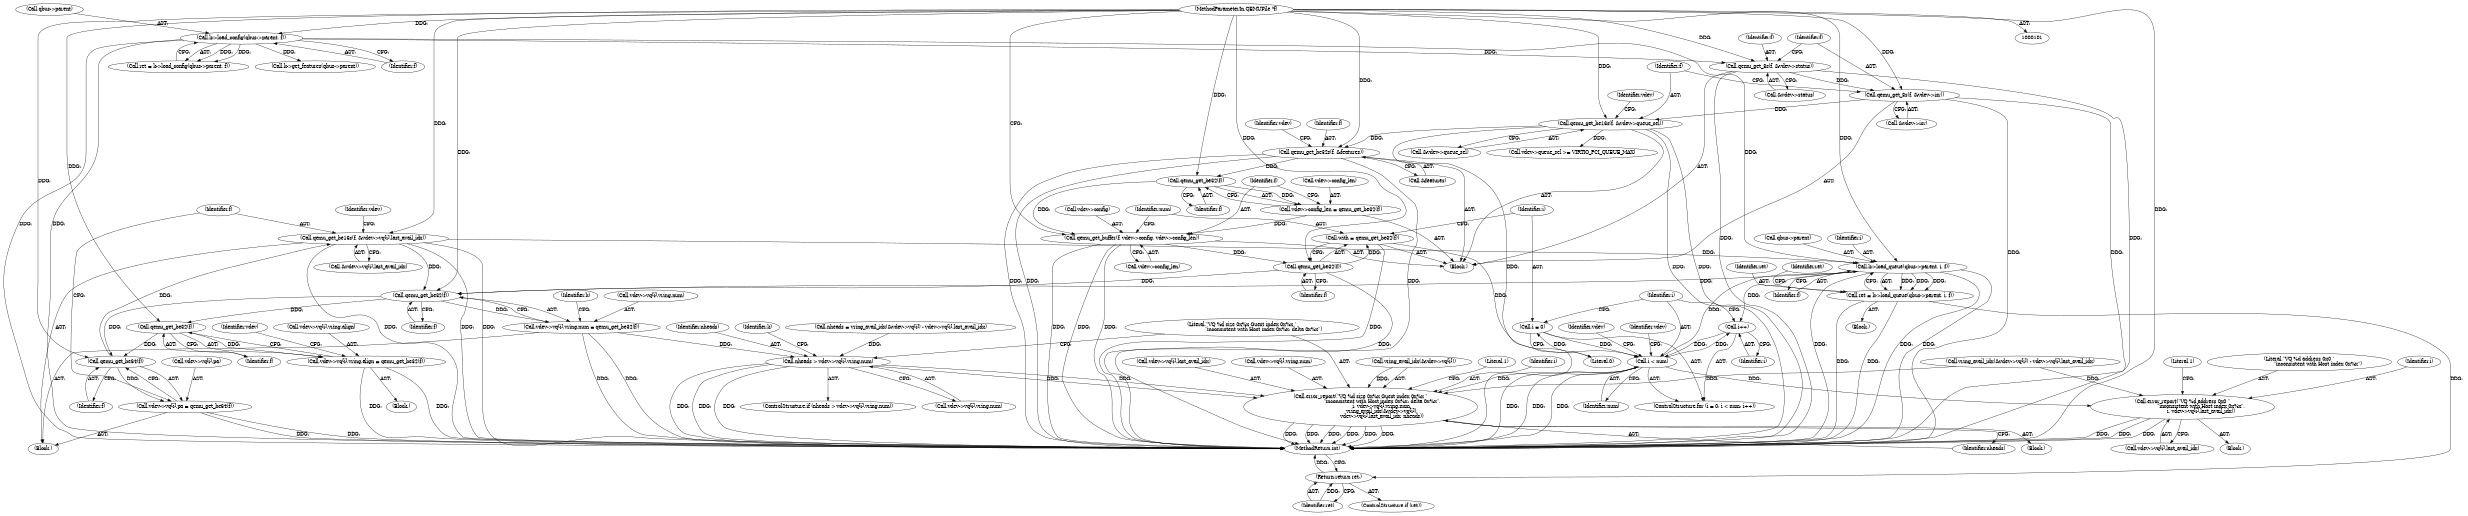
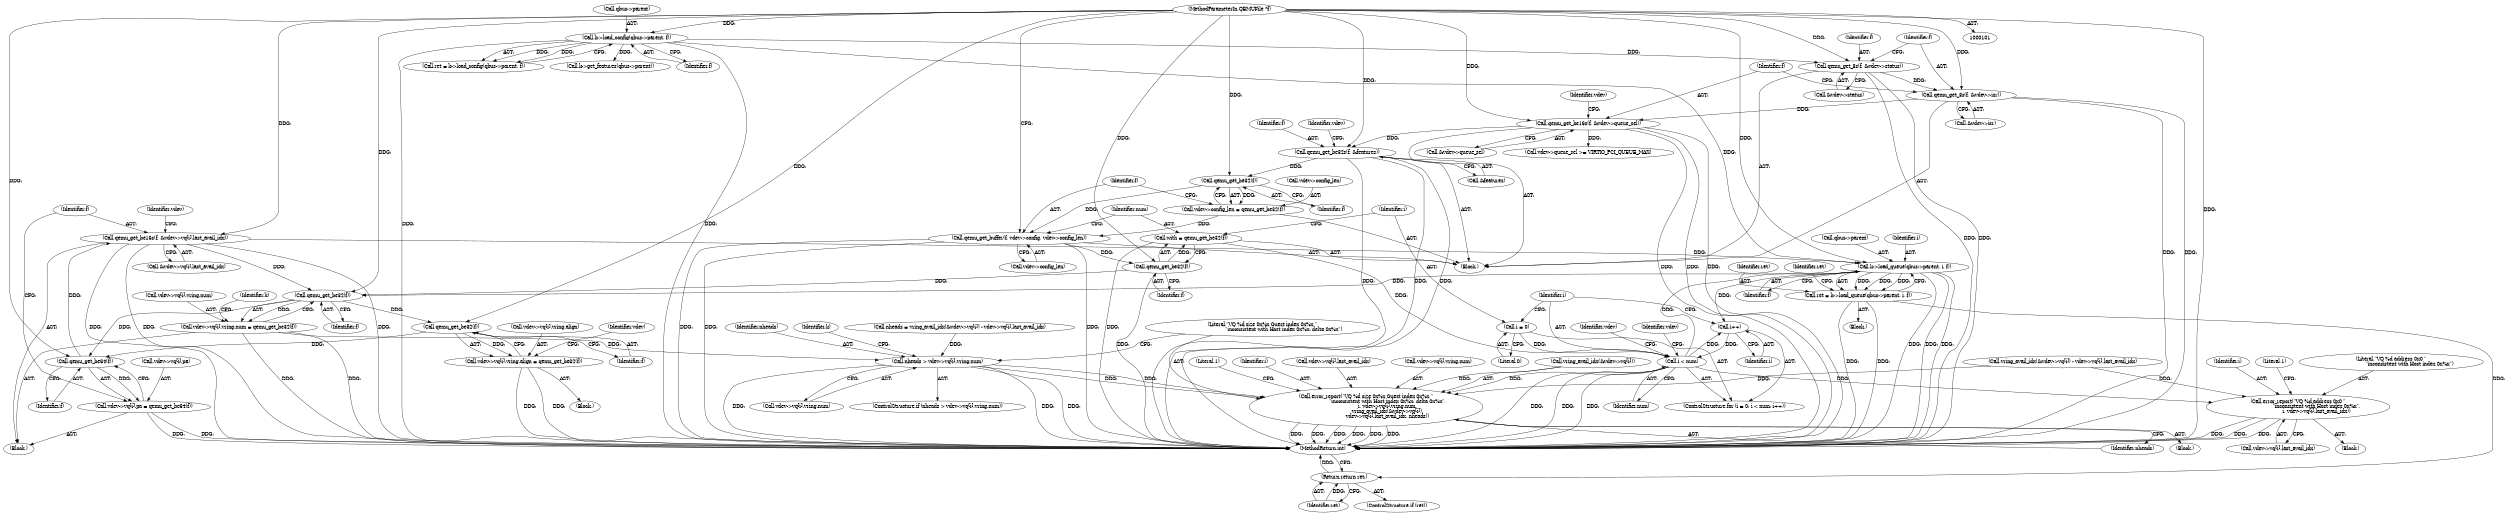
(1087, 210) -> none
(1561, 345) -> (1504, 345)
